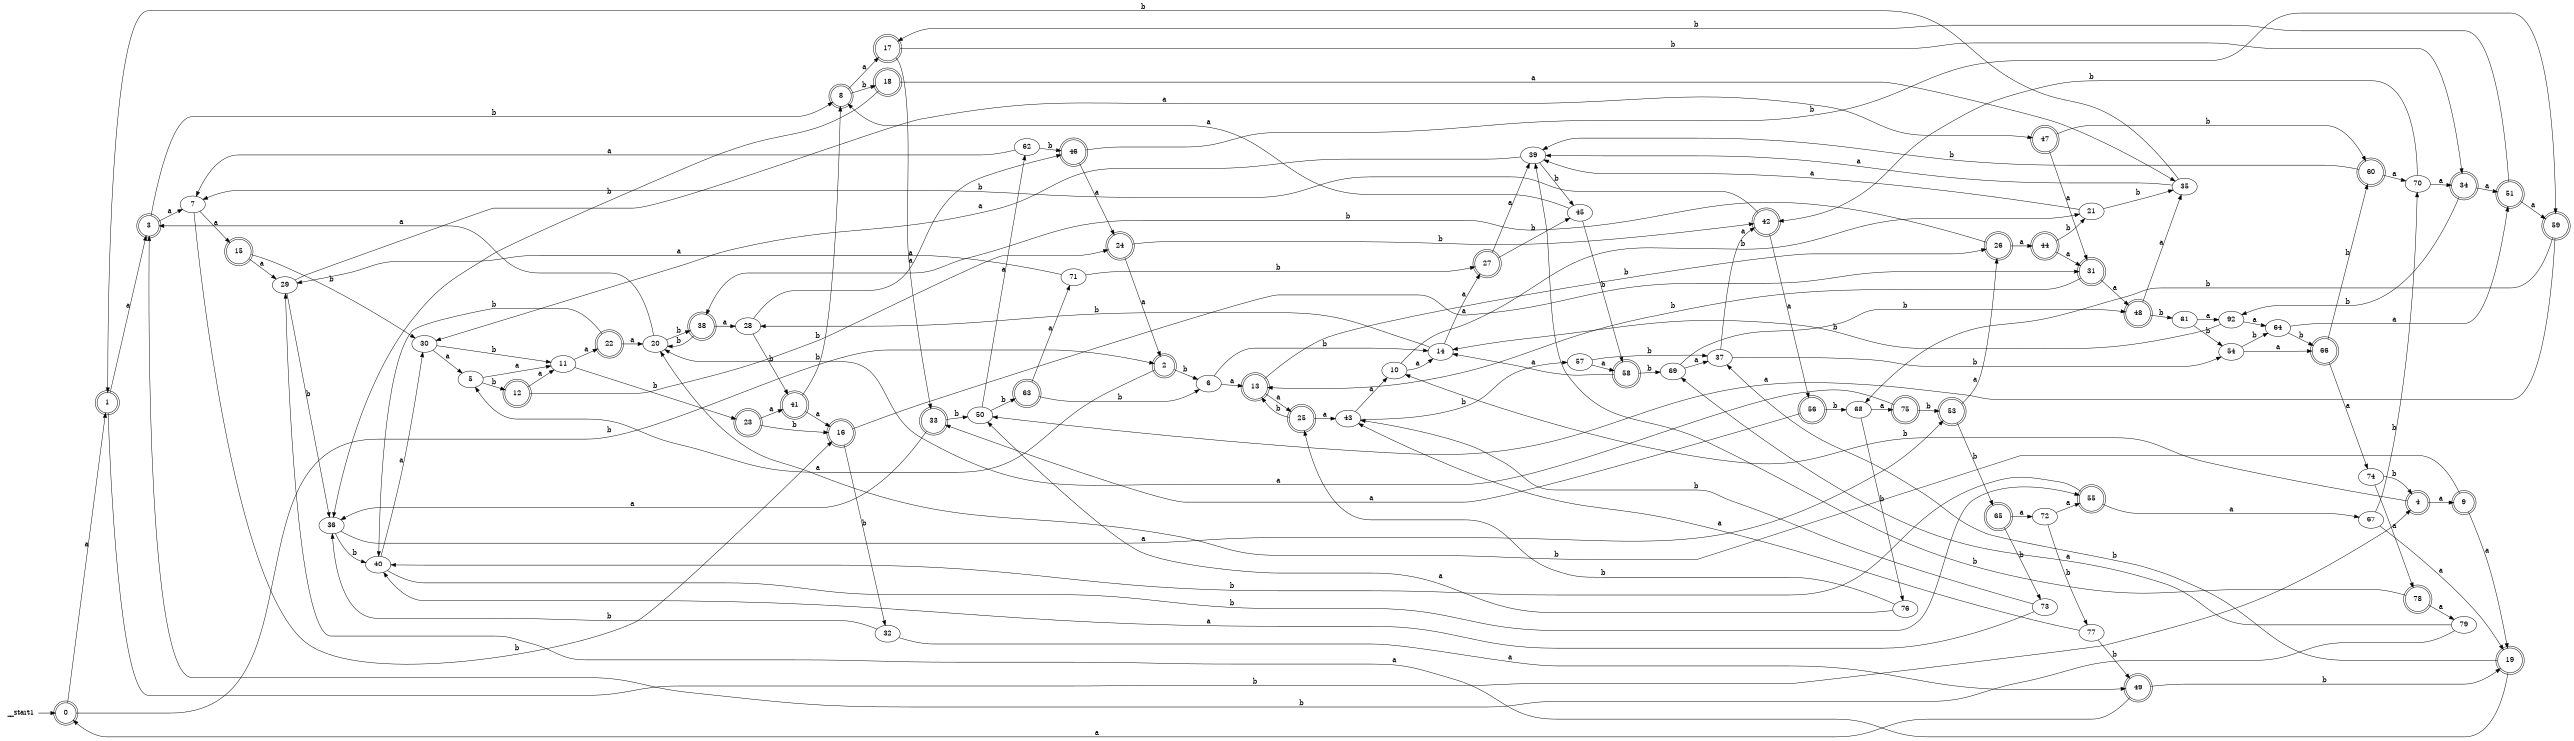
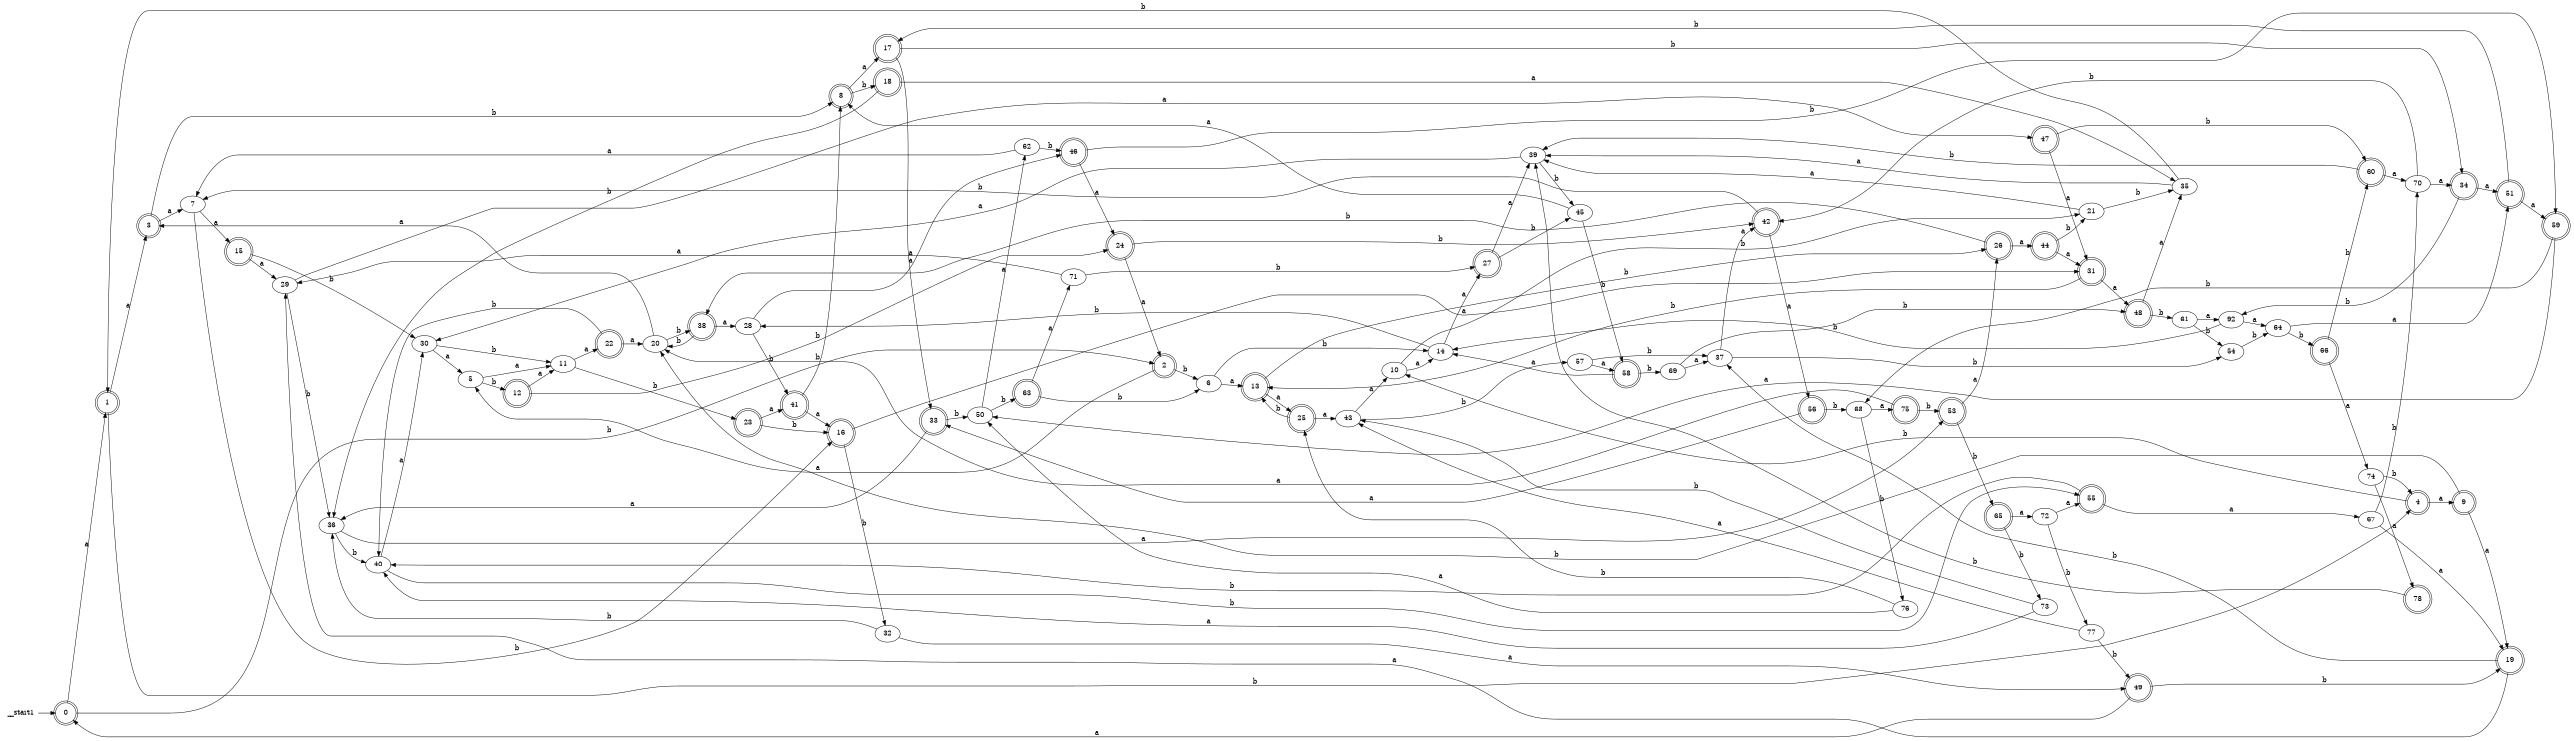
(2276, 351) -> none
(2464, 625) -> none
